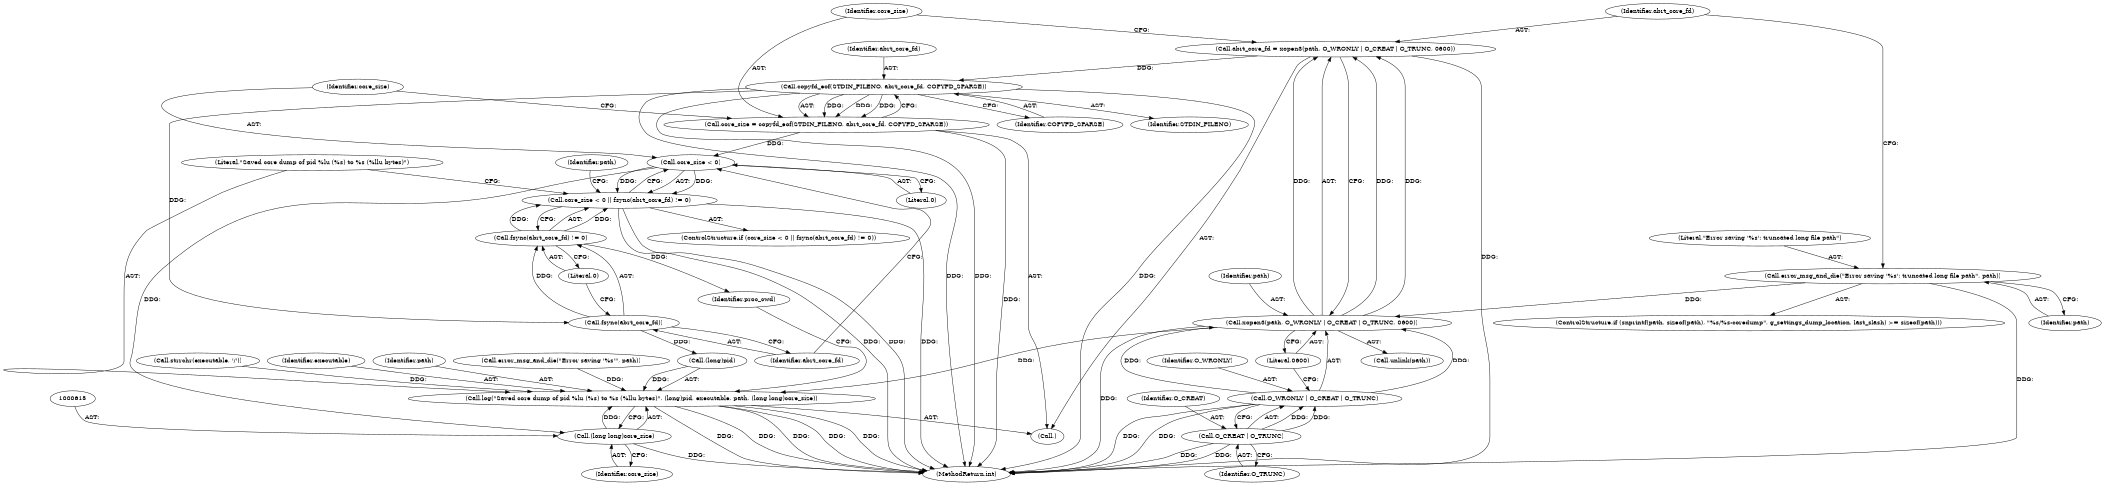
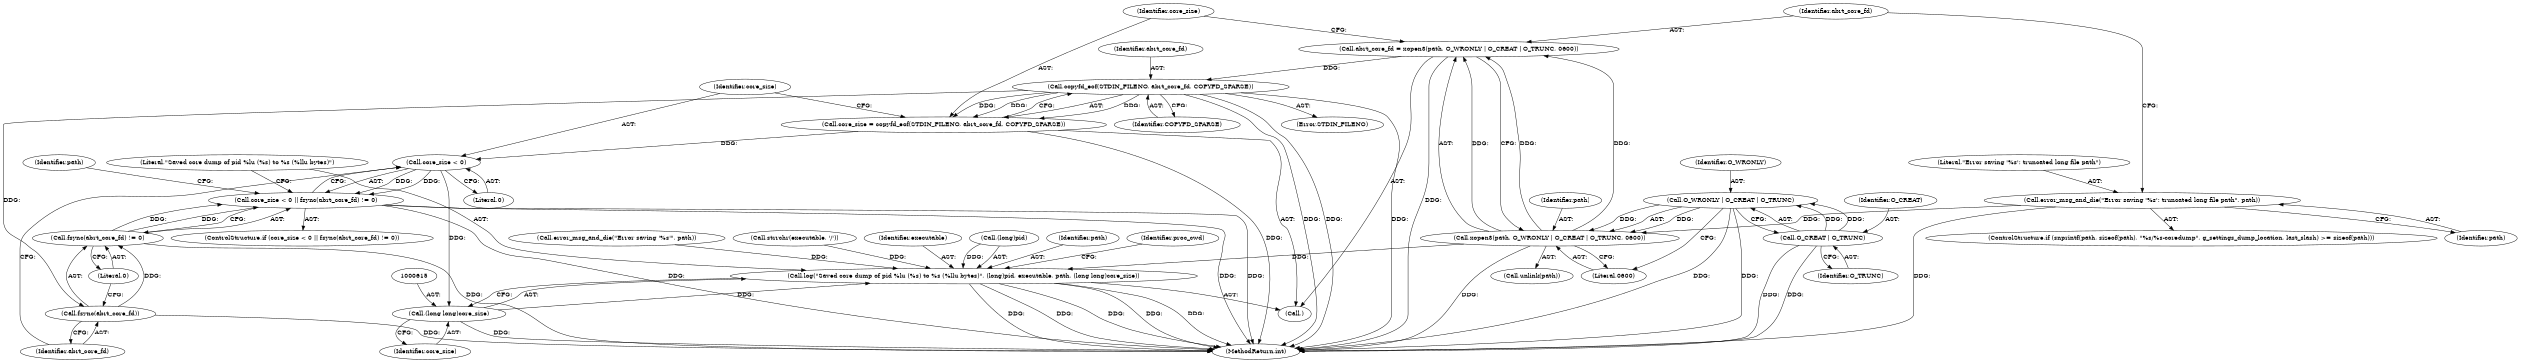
(1190, 125) -> (1332, 125)
(656, 262) -> (581, 338)
(667, 341) -> (653, 347)
(1300, 378) -> (1685, 245)
